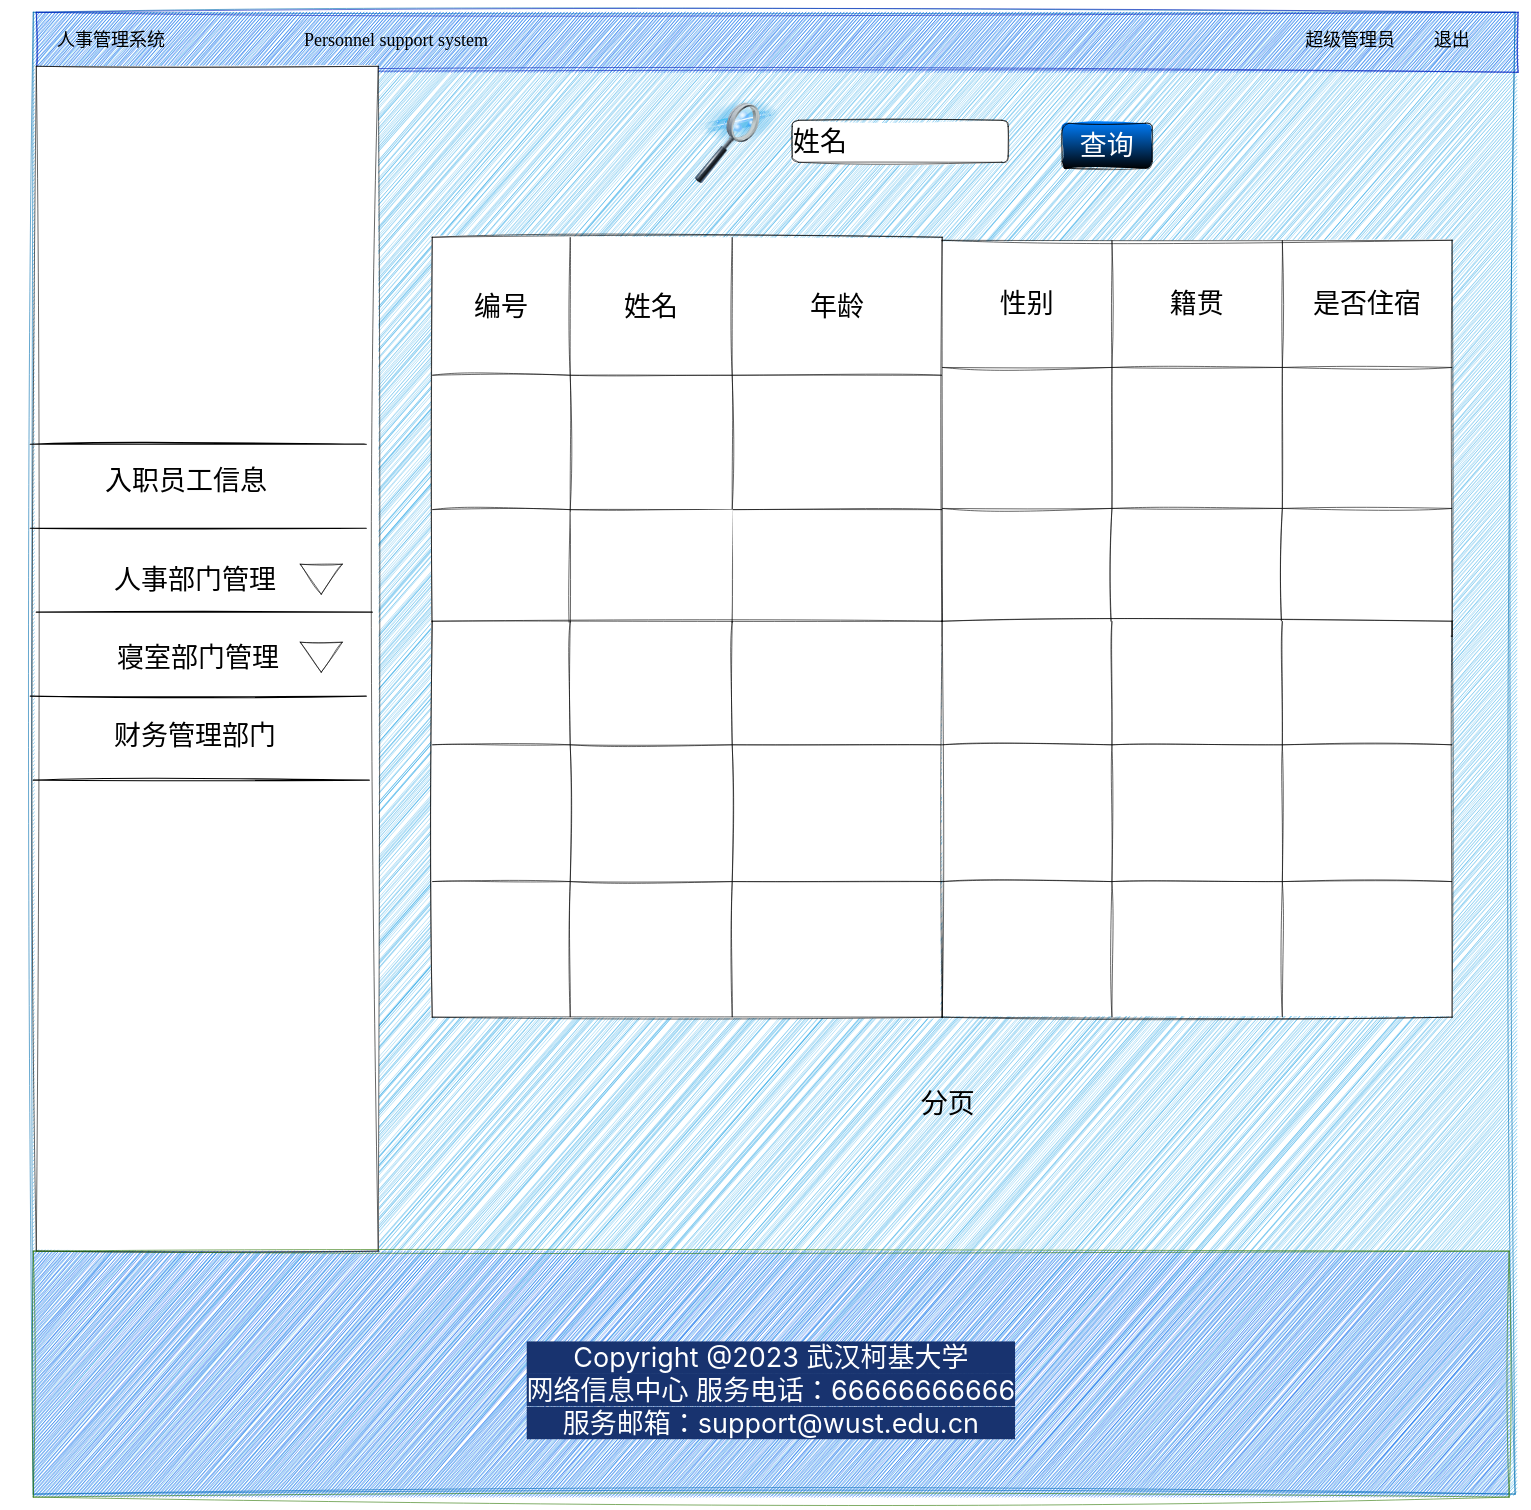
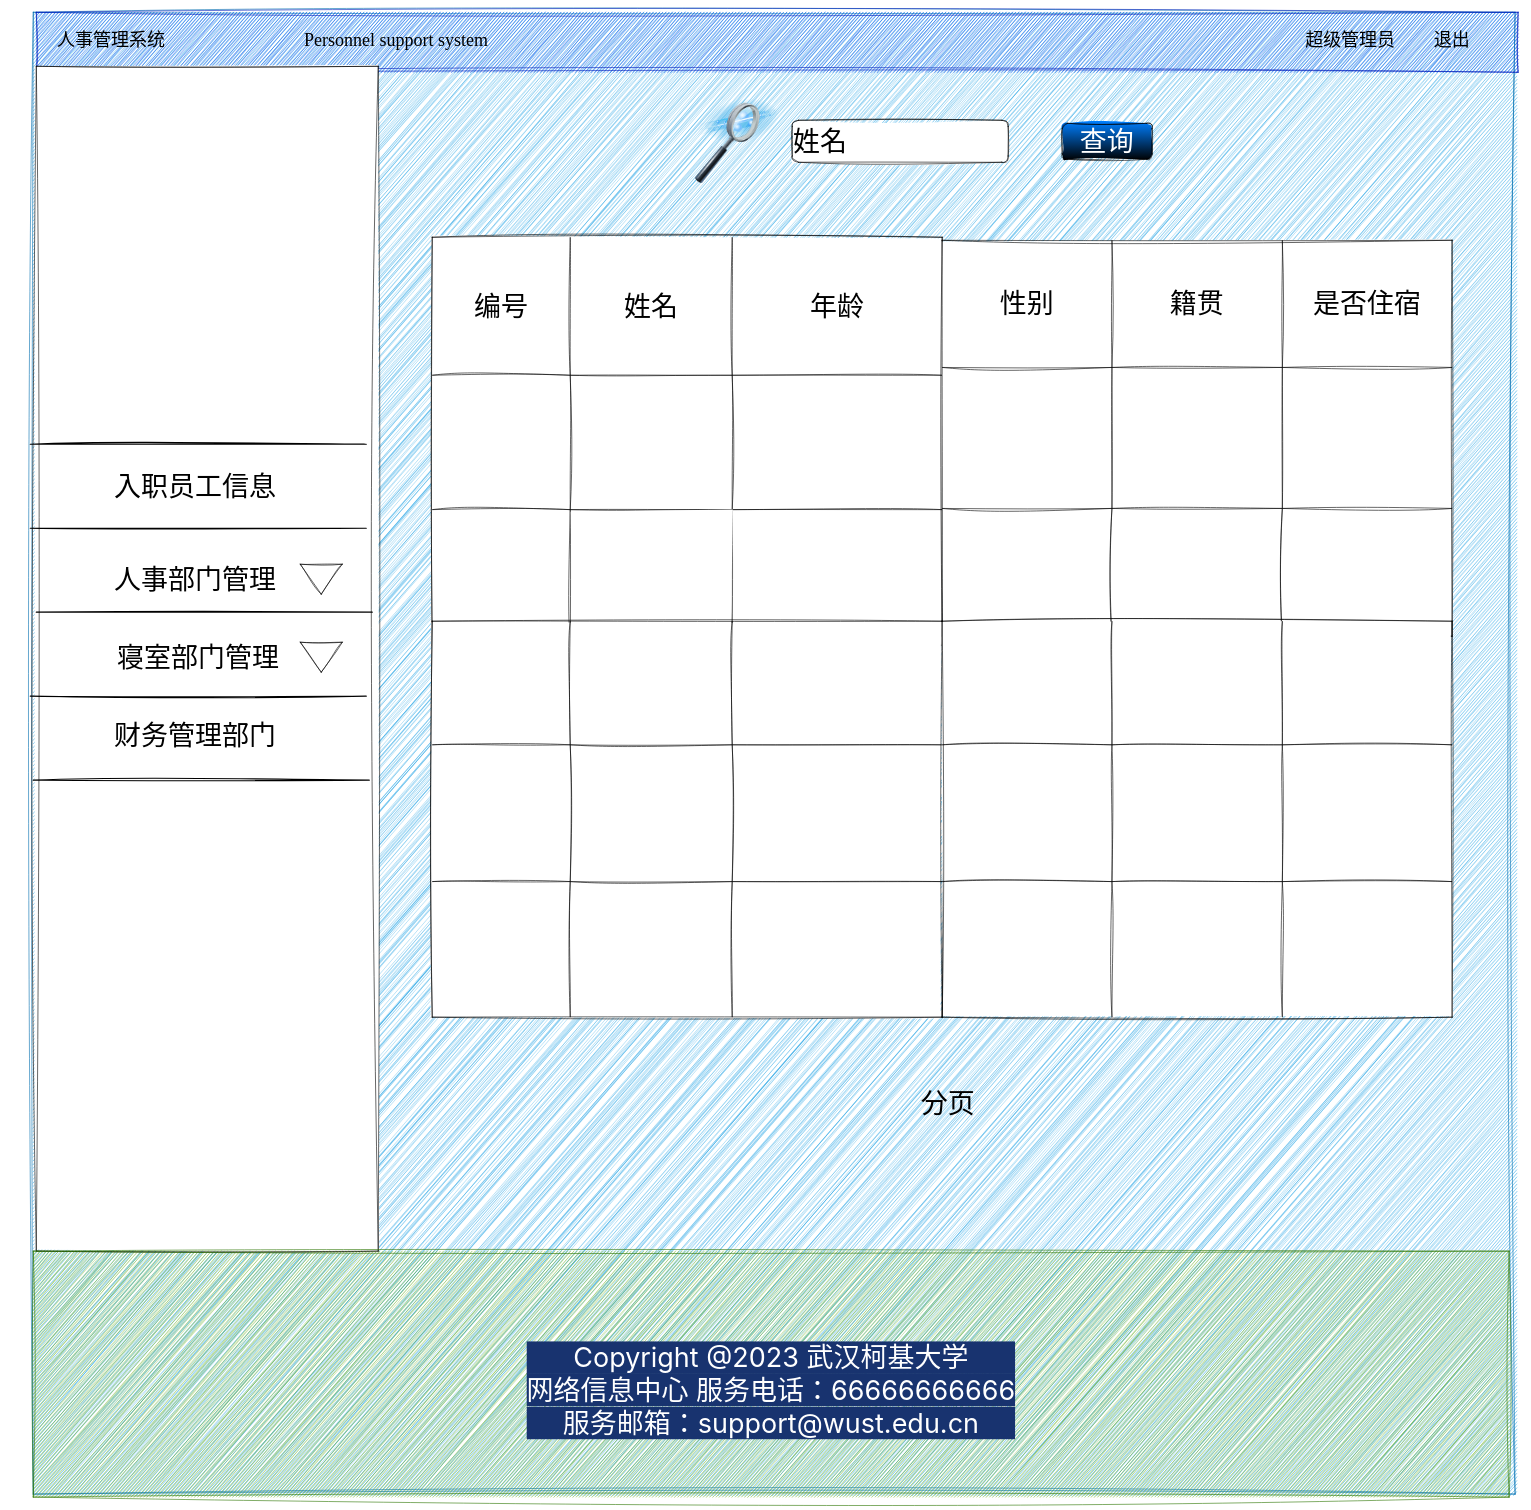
(1107, 146) -> (1107, 141)
(186, 480) -> (195, 486)
(771, 1374) -> (771, 1374)
